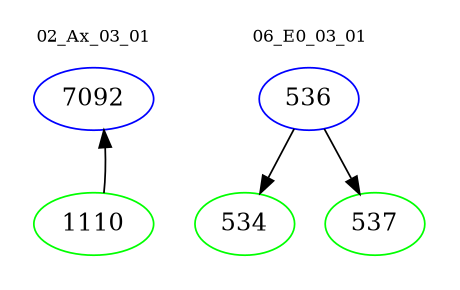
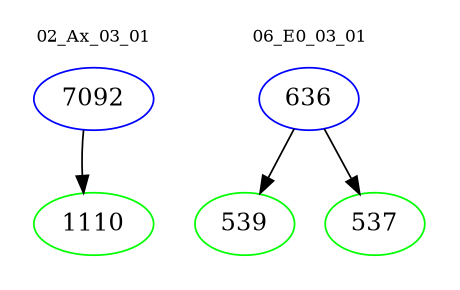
(309, 99) -> (309, 99)
(105, 170) -> (82, 153)
(245, 224) -> (245, 224)
